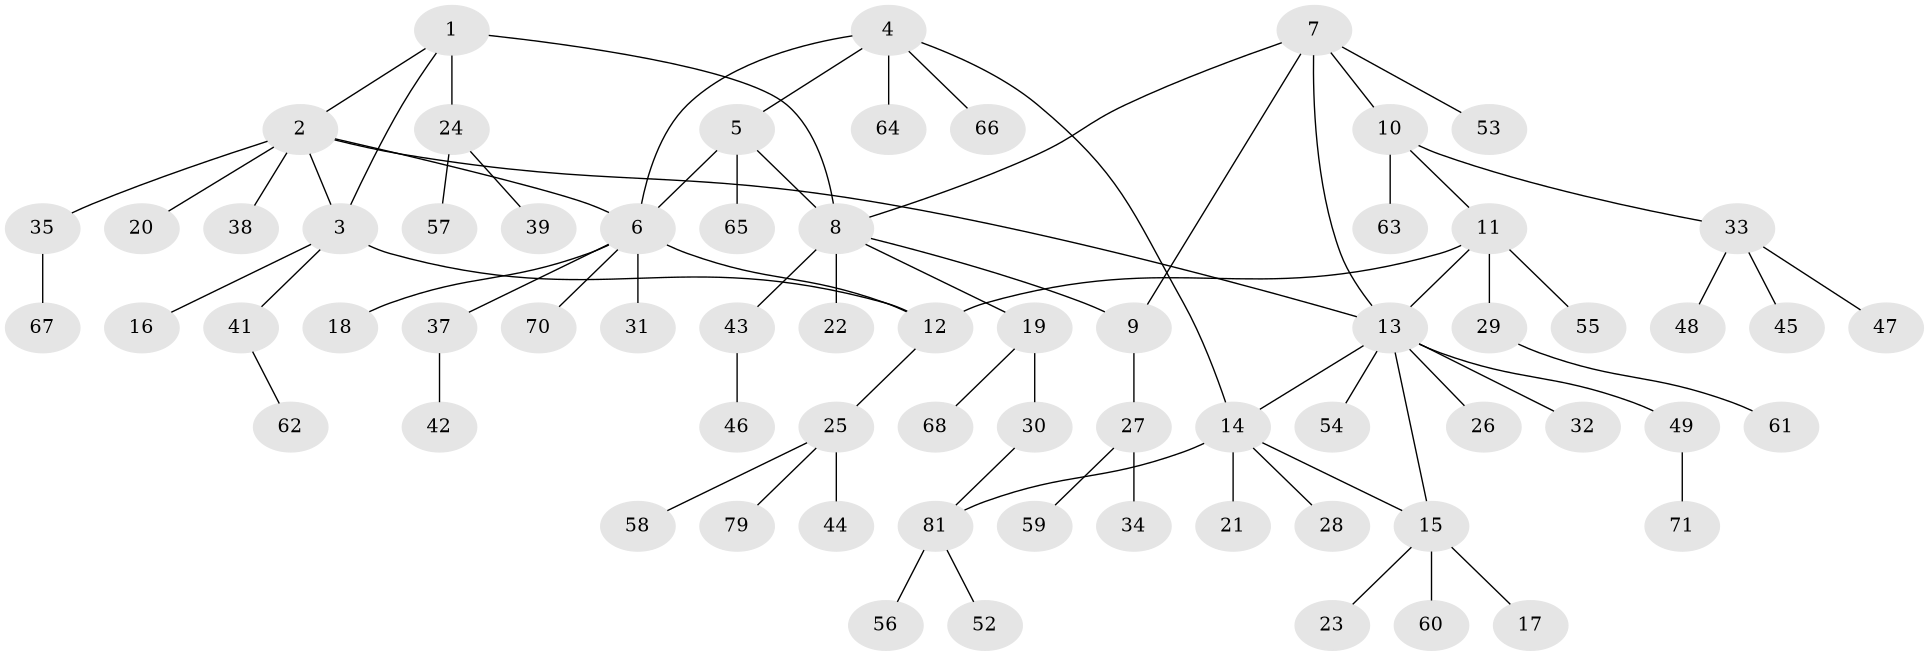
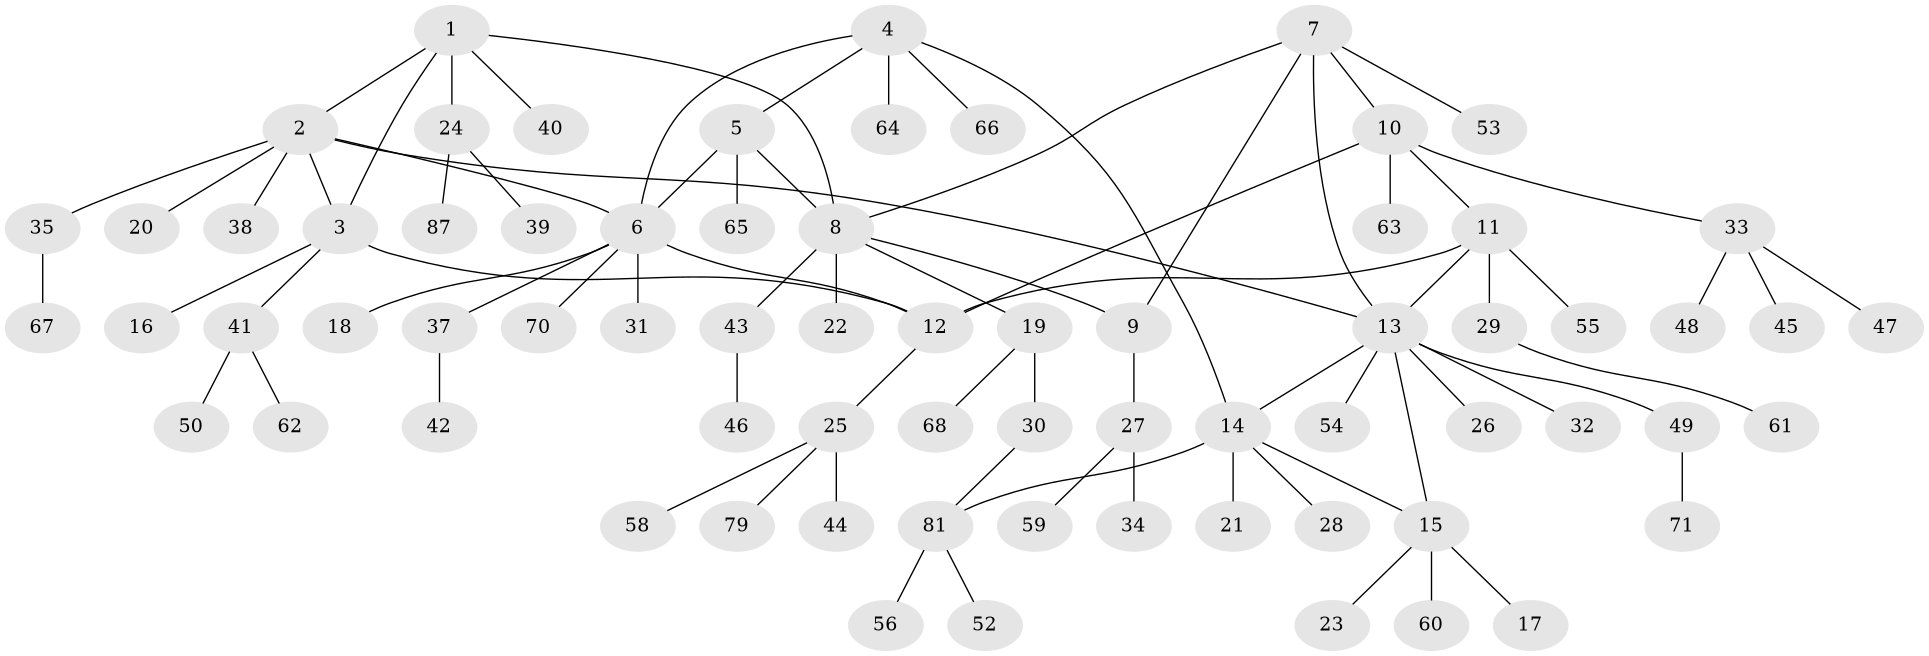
none -> (551, 130)
none -> (1161, 226)
(440, 229) -> (440, 229)
none -> (192, 427)
